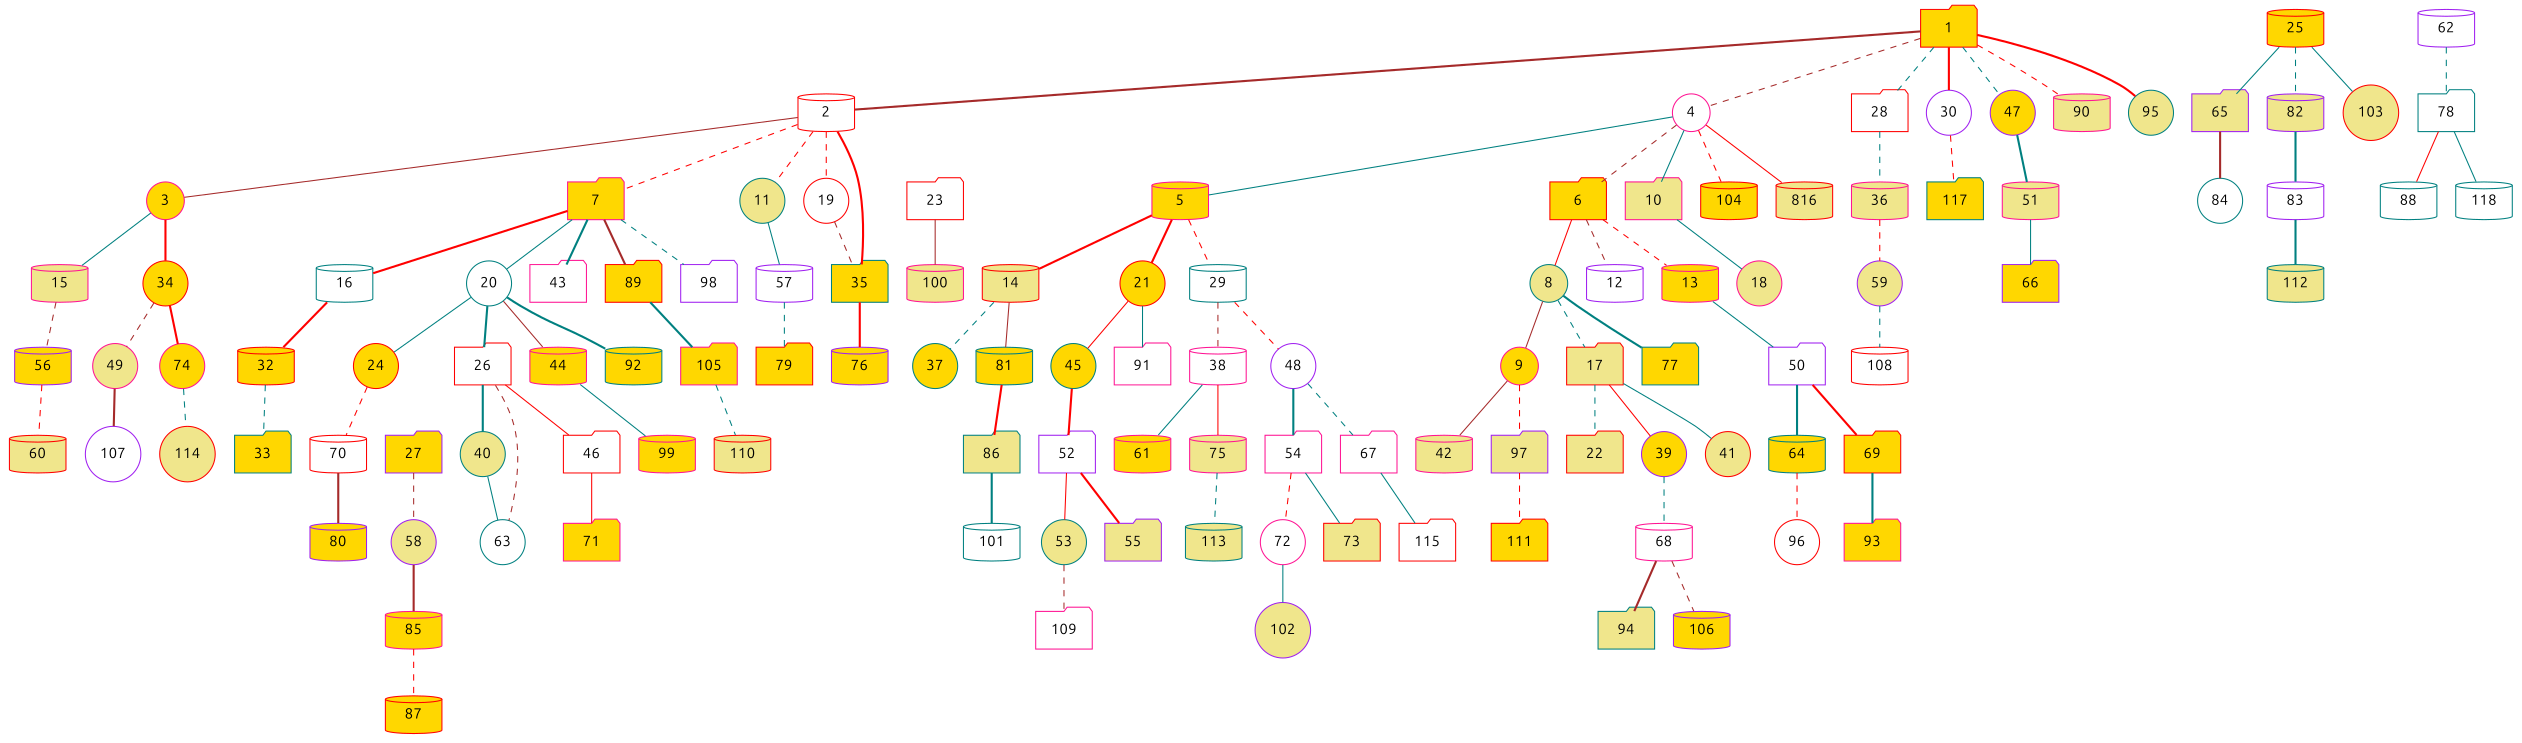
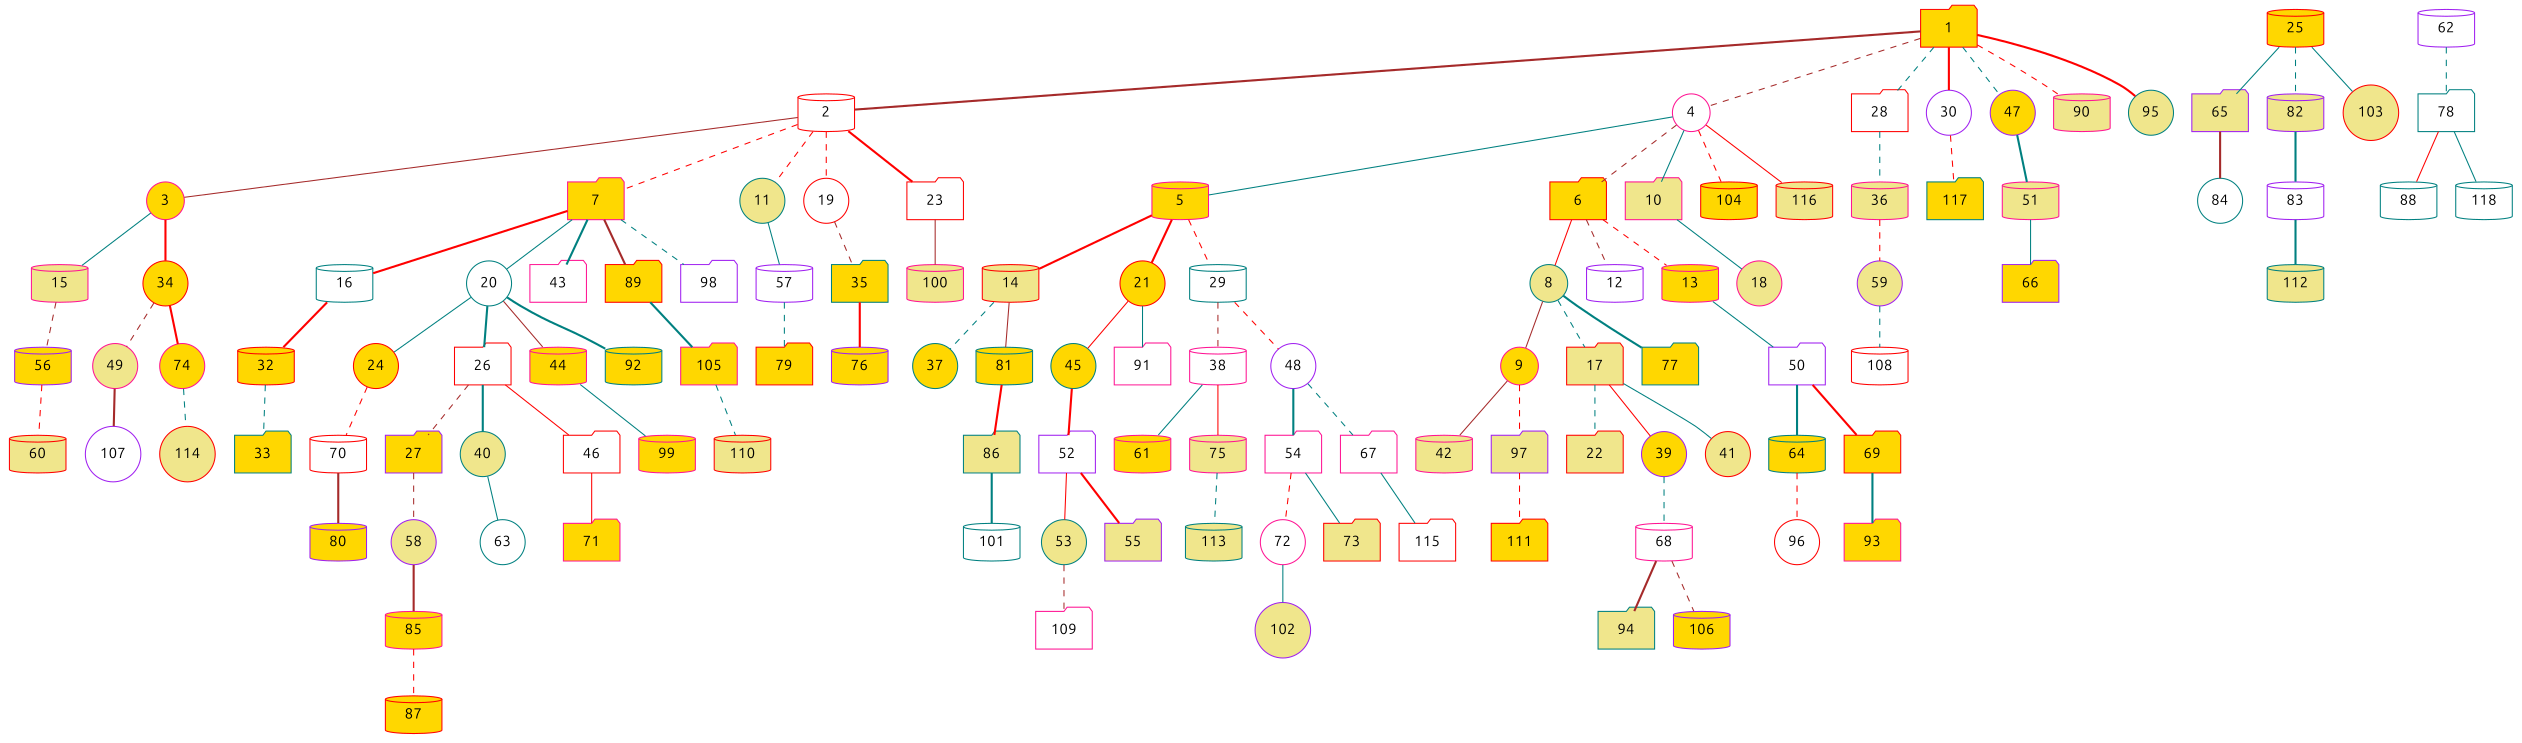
(861, 196) -> (880, 156)
(1804, 201) -> (1804, 201)
(518, 451) -> (448, 410)
